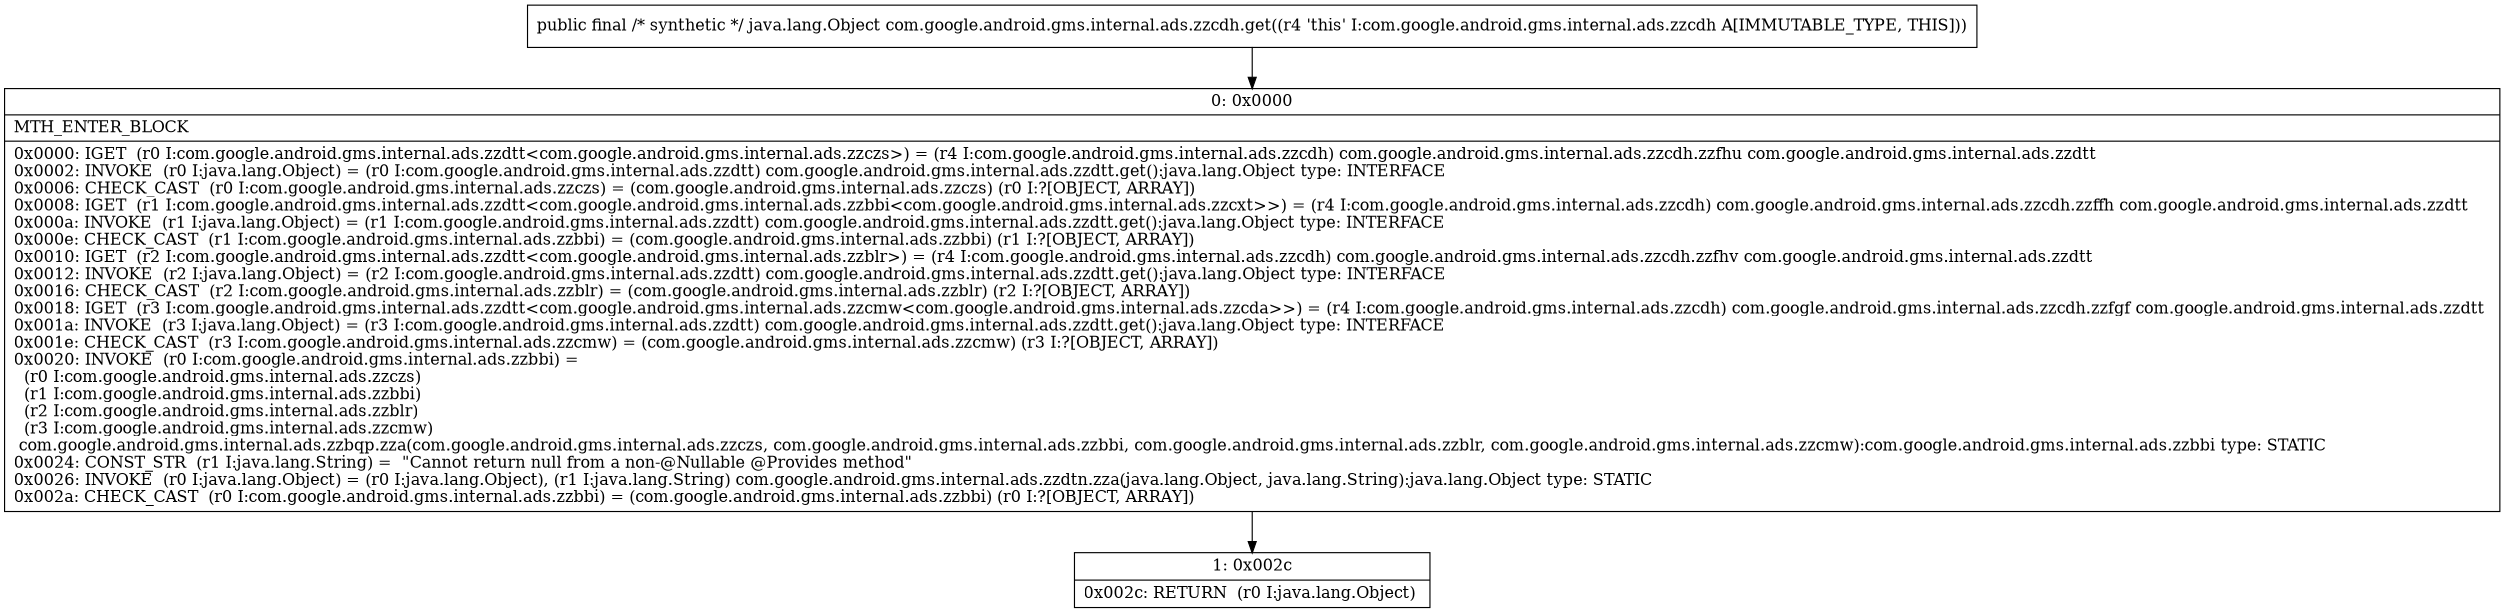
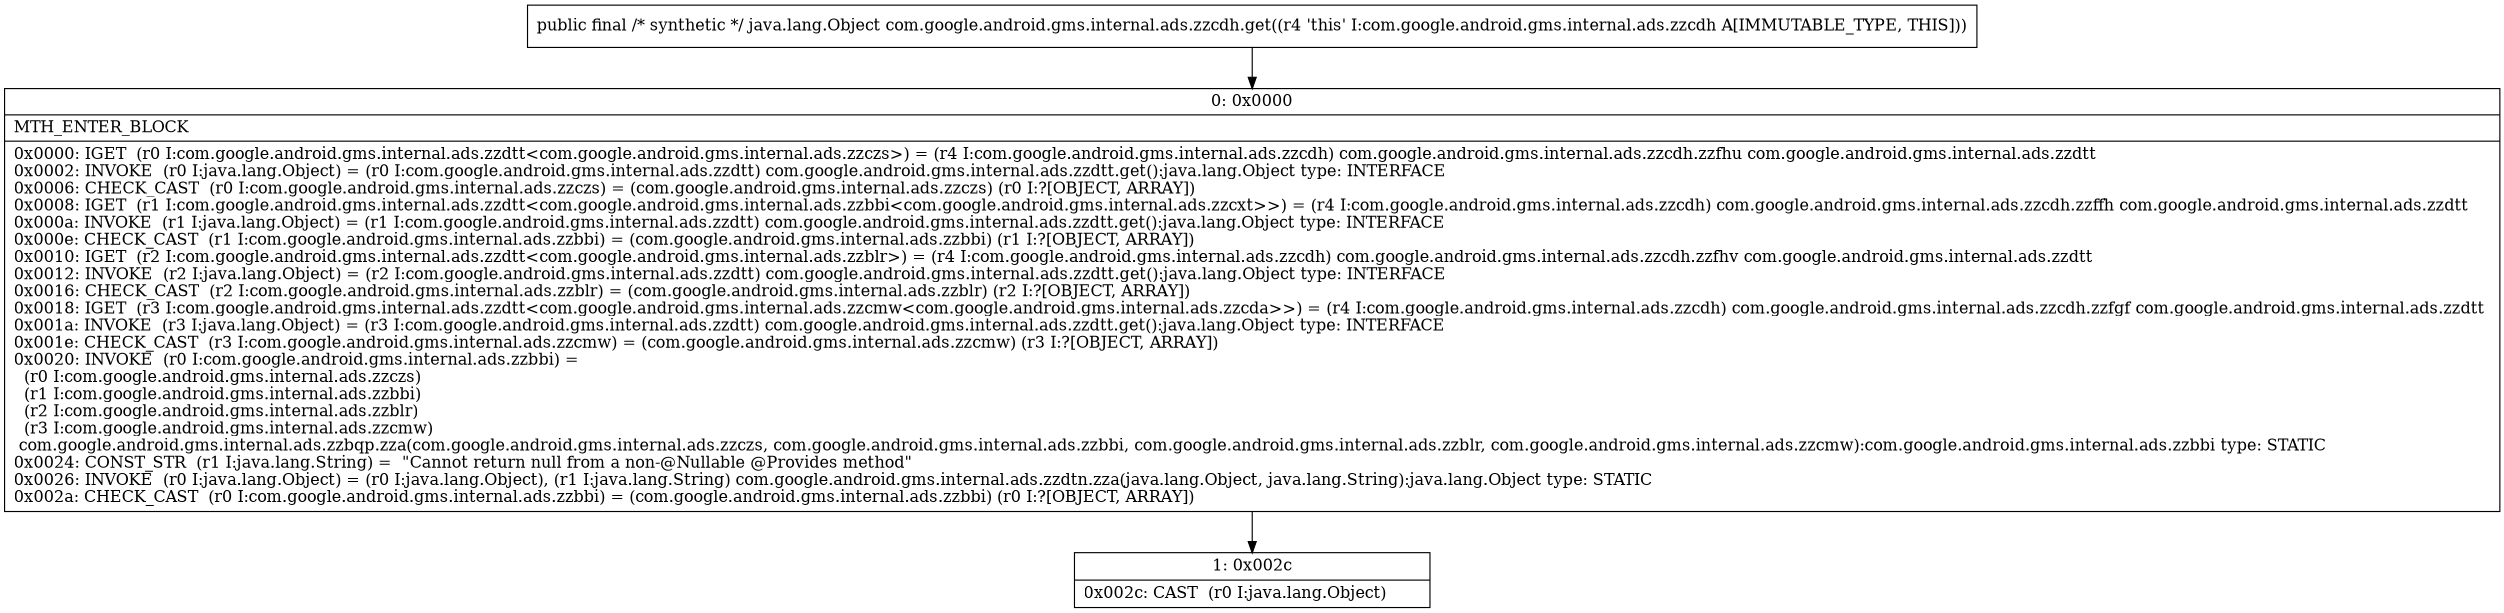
(1252, 593) -> (1238, 593)
